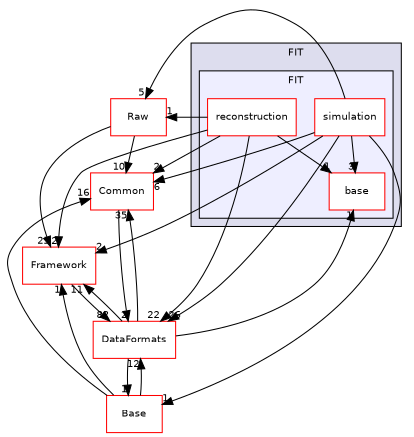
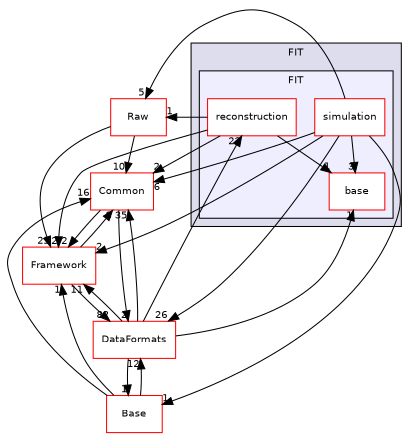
none -> (87, 224)
none -> (94, 233)
(221, 237) -> (189, 233)
